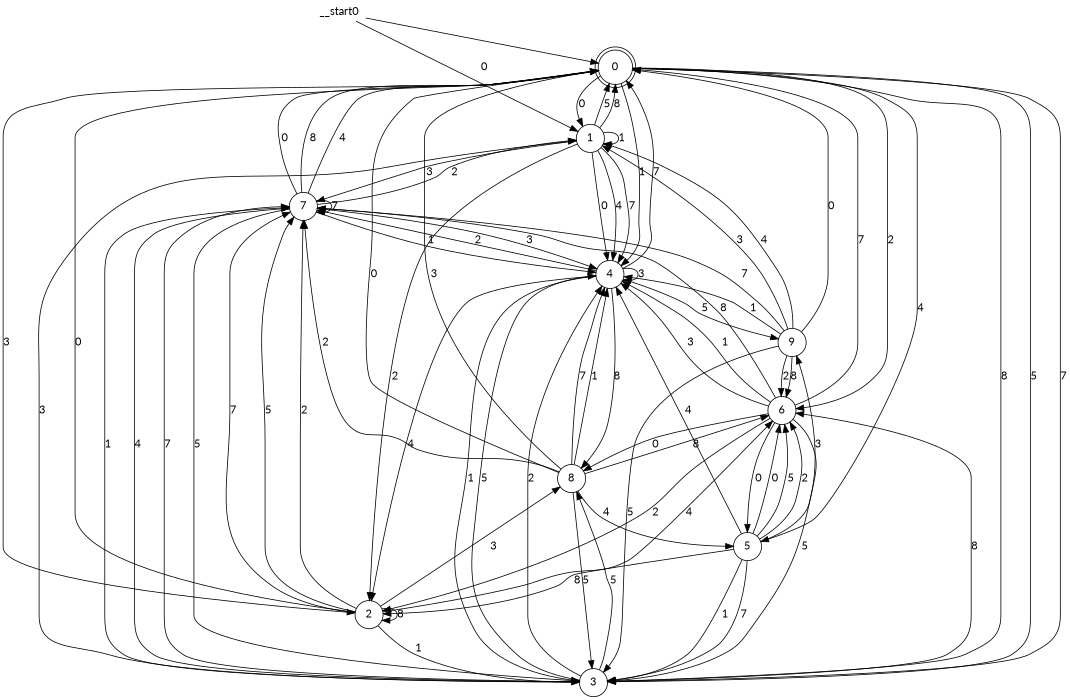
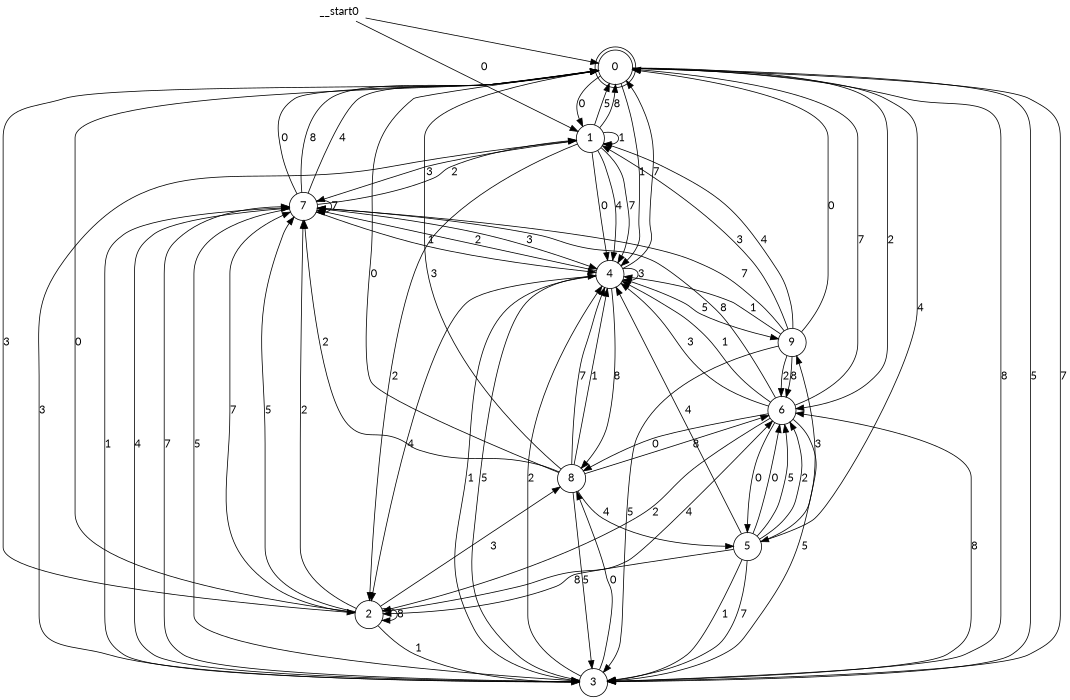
(613, 581) -> (613, 581)
